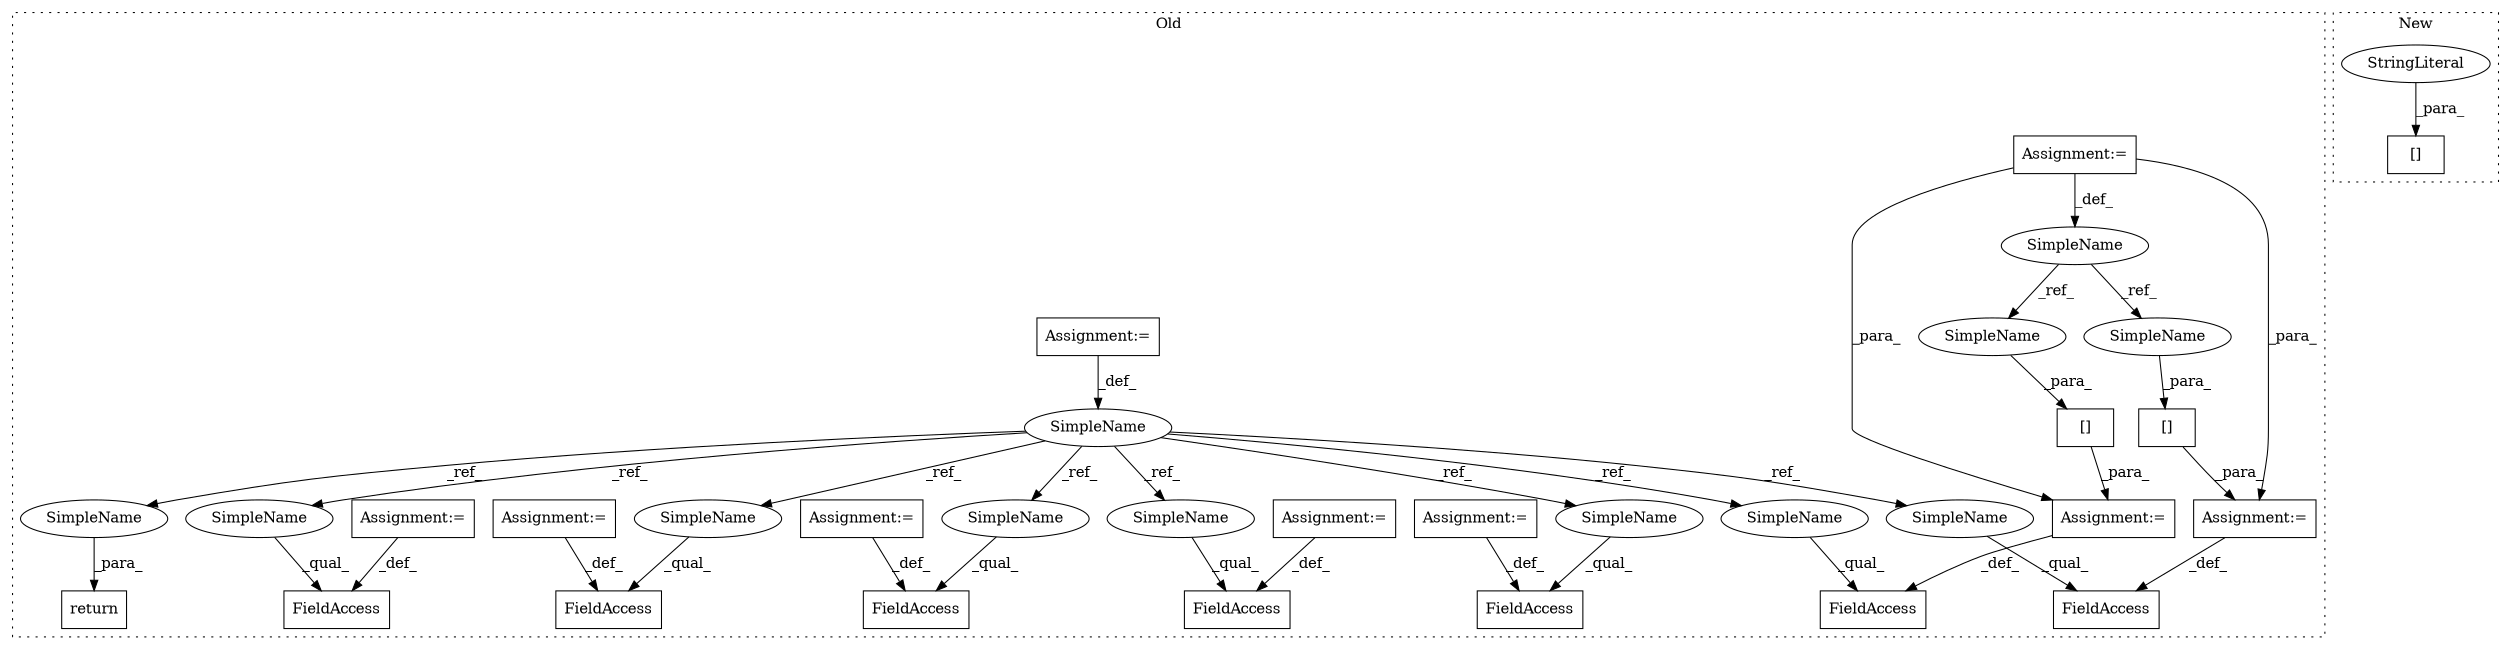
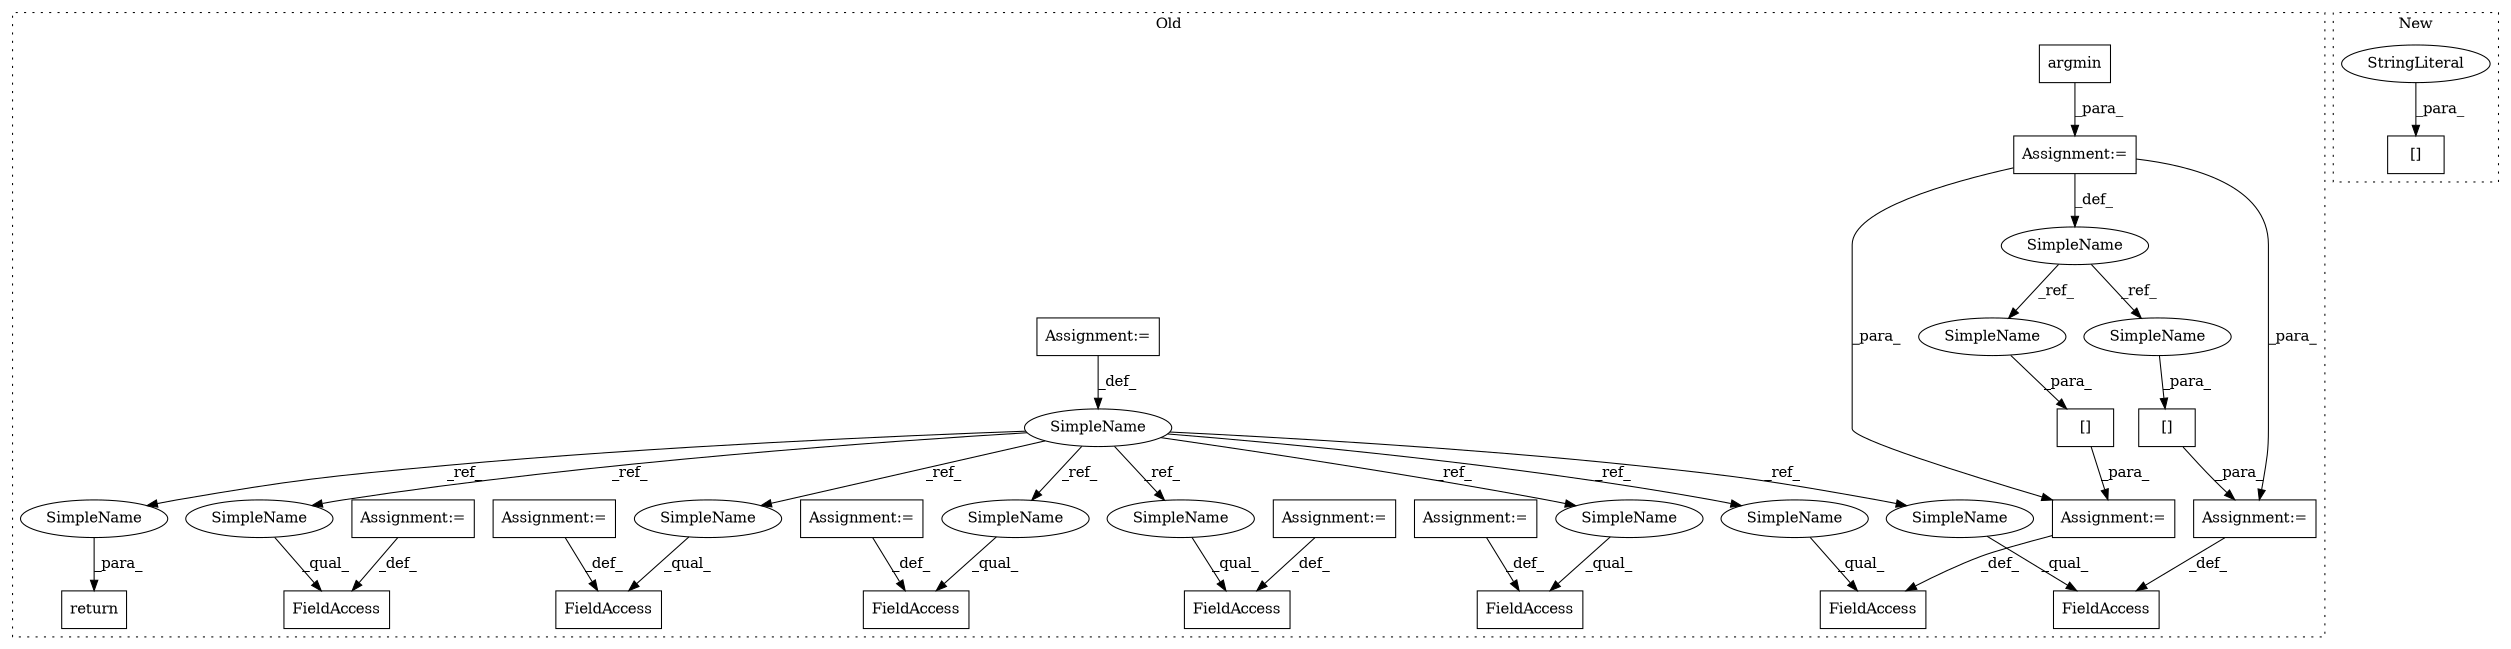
none -> (2075, 64)
